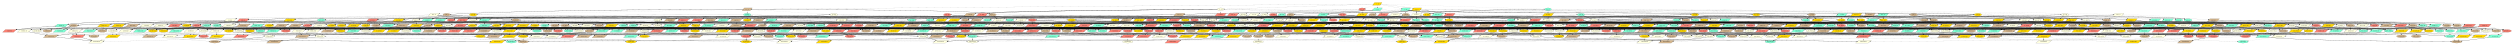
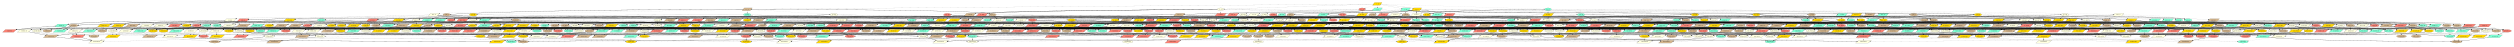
(1052, 36) -> (1052, 36)
(1413, 36) -> (1413, 36)
